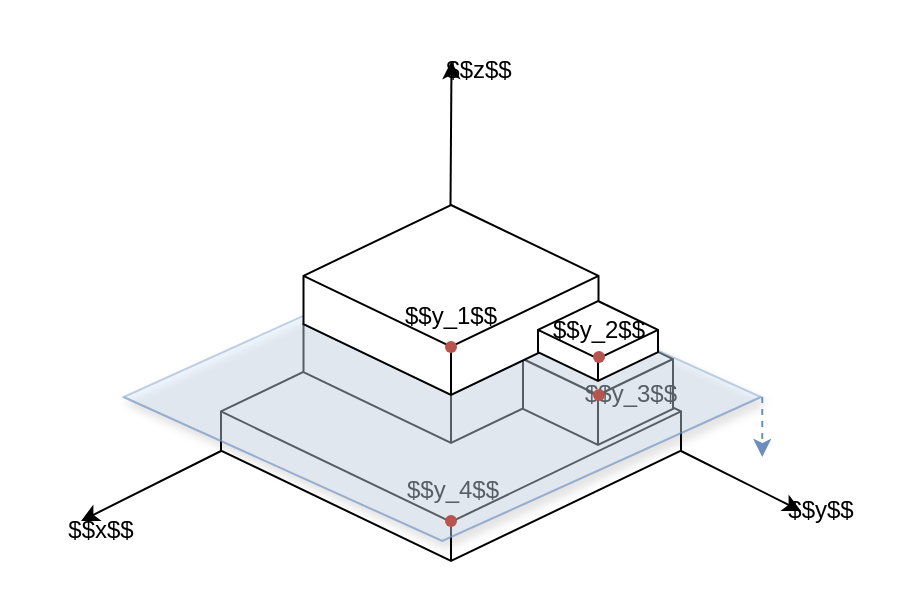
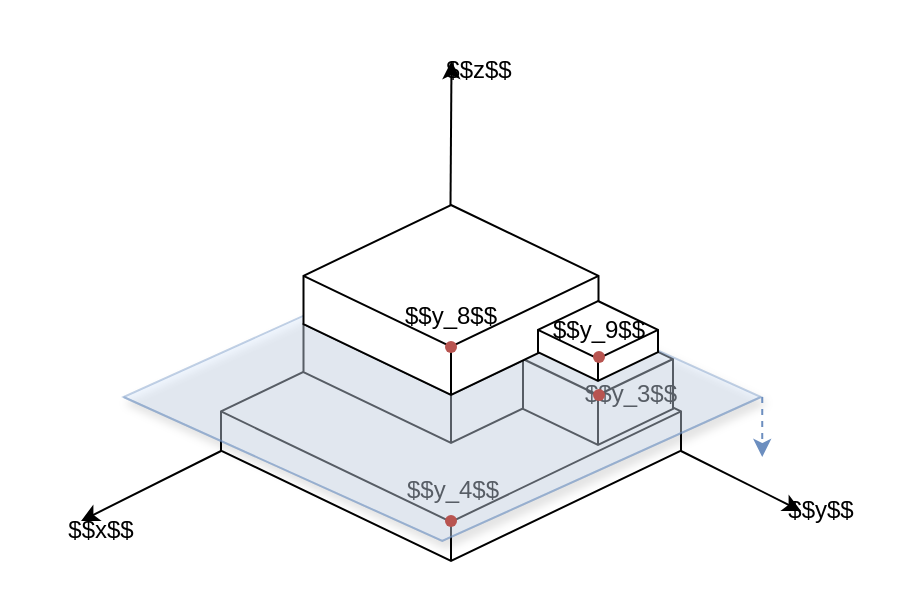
(452, 317) -> (452, 317)
(600, 331) -> (600, 331)
